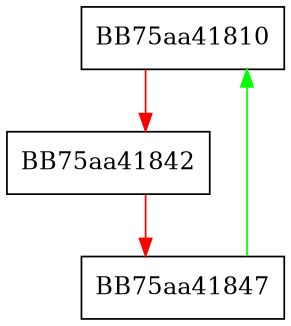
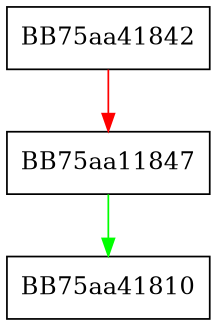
(146, 92) -> none
(183, 288) -> (108, 163)
